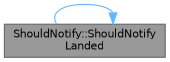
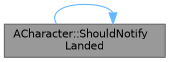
(85, 41) -> (85, 41)
